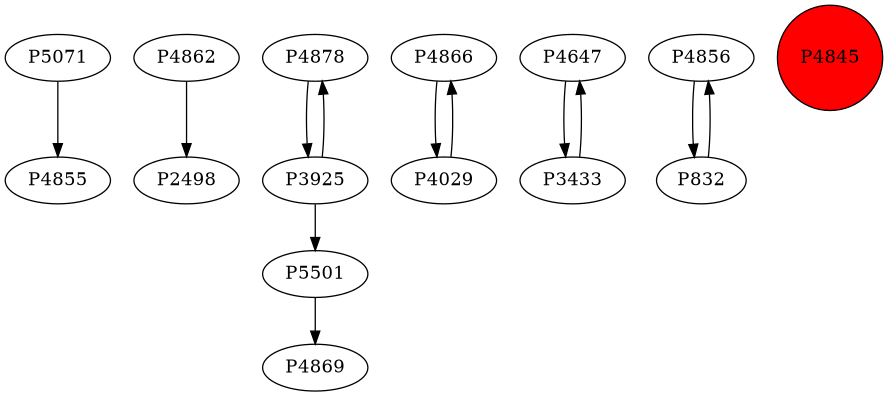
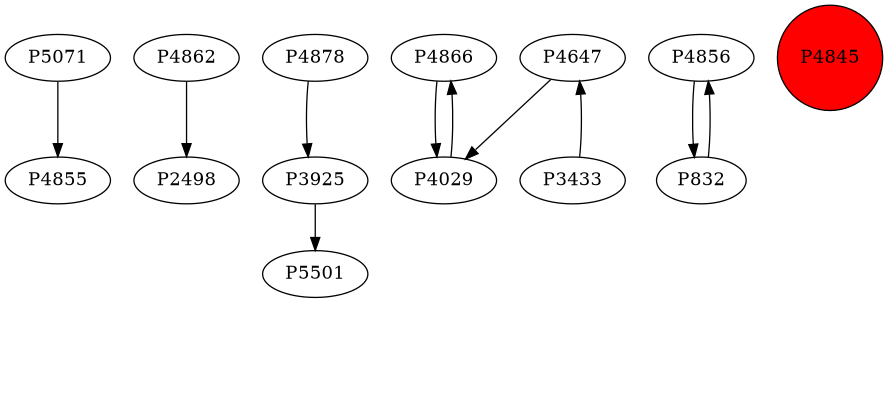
(564, 112) -> (513, 115)
(324, 126) -> none
(315, 368) -> none
